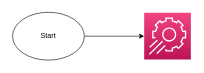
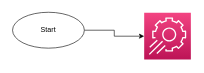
(48, 36) -> (48, 30)
